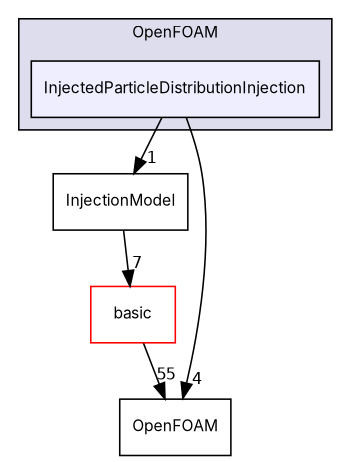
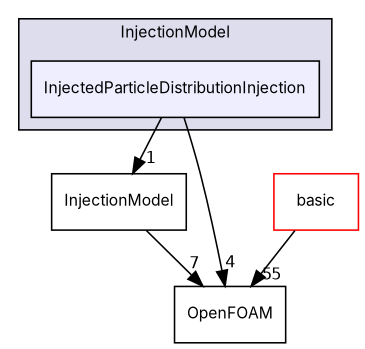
(175, 34) -> (175, 34)
(126, 251) -> (169, 253)
